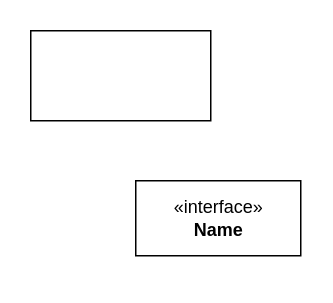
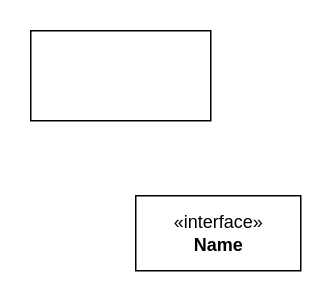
(218, 218) -> (218, 233)
